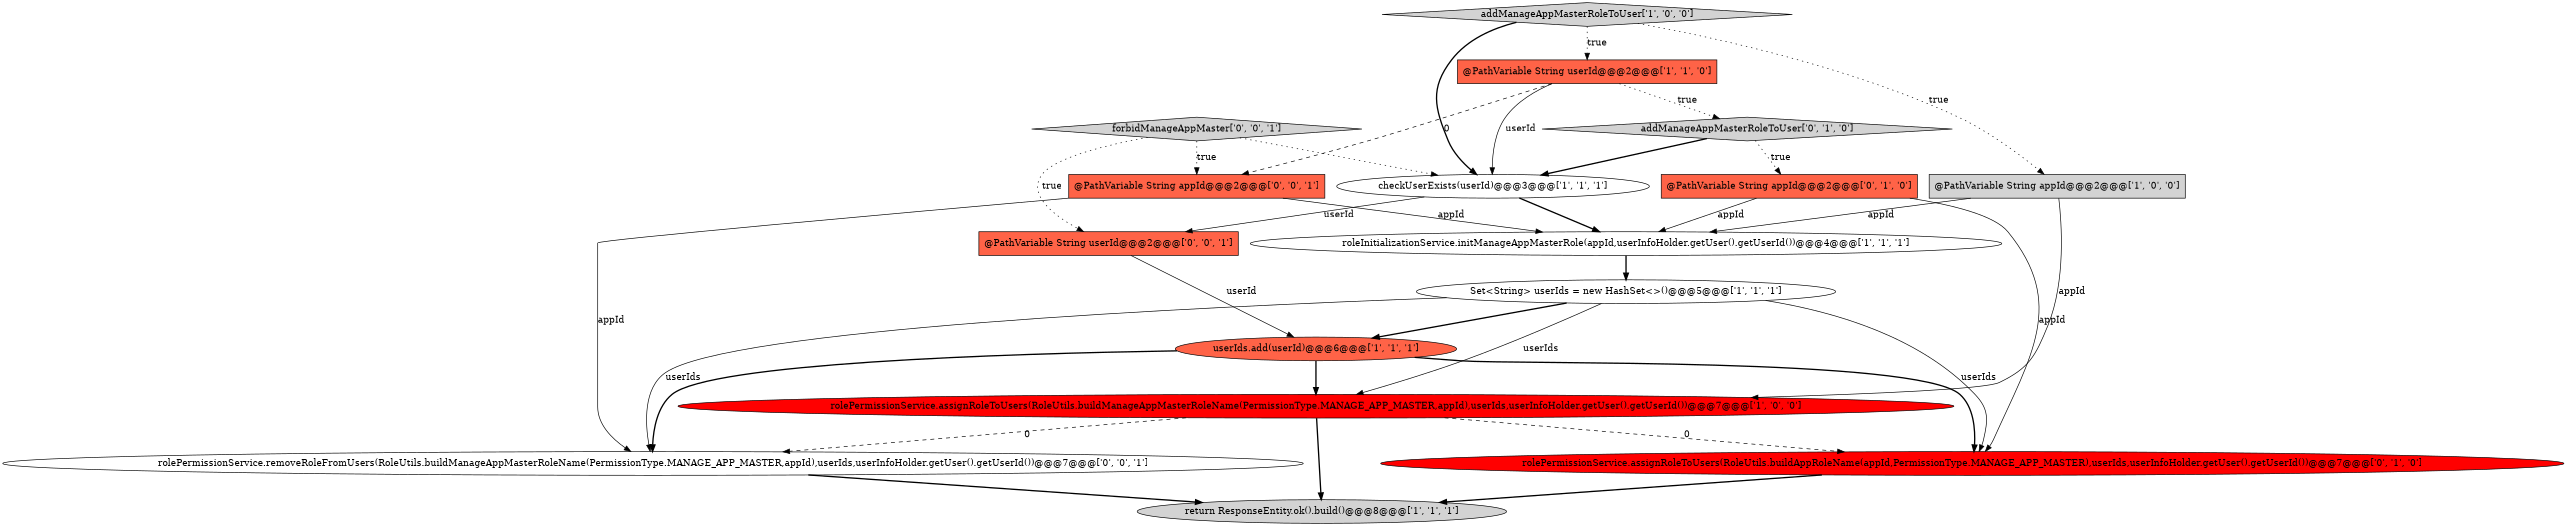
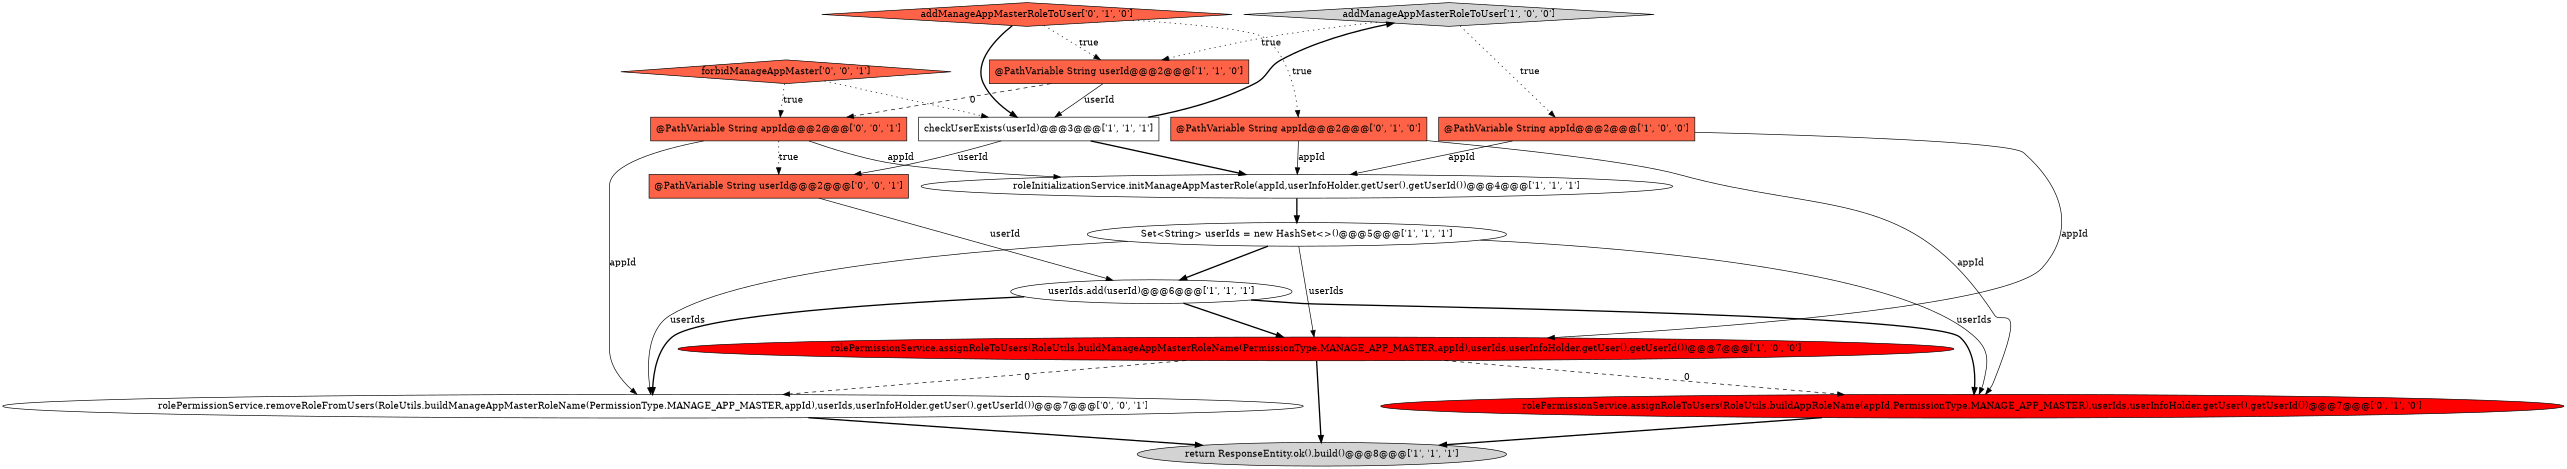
(1440, 81) -> (1268, 72)
(1666, 100) -> (1069, 41)
(1197, 129) -> (786, 72)
(1747, 129) -> (1027, 14)
(1058, 163) -> (779, 154)
(1493, 186) -> (1039, 129)
(2057, 186) -> (1567, 129)
(1316, 349) -> (1151, 292)
